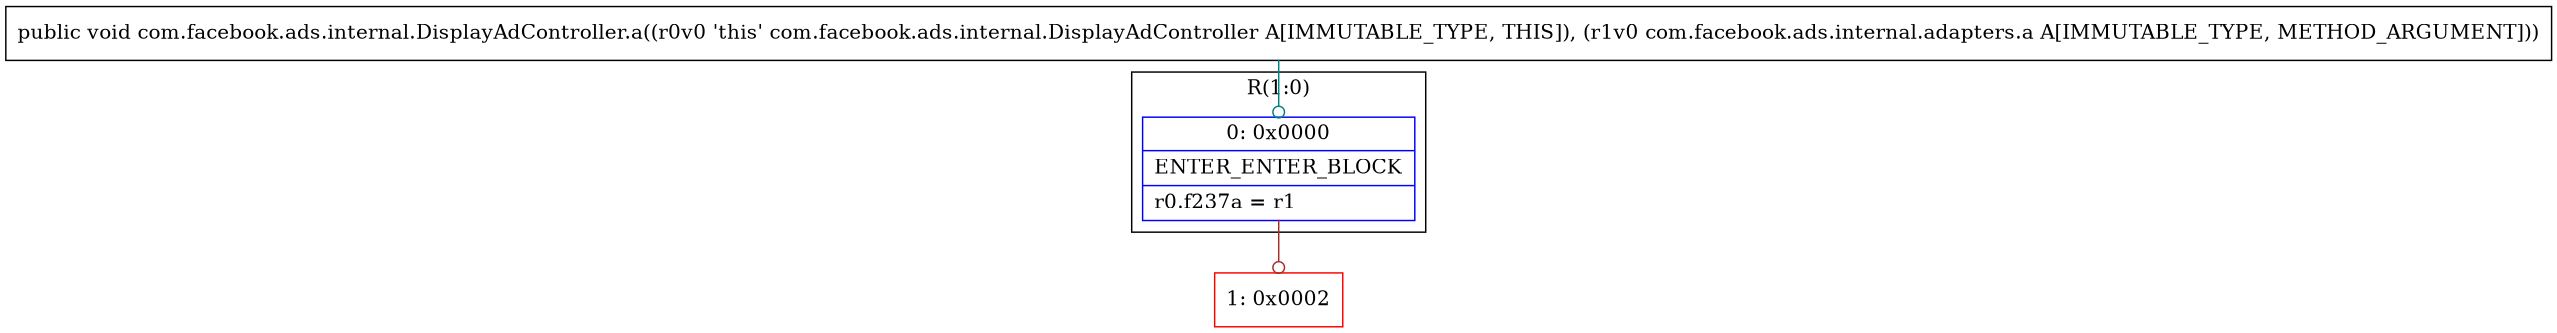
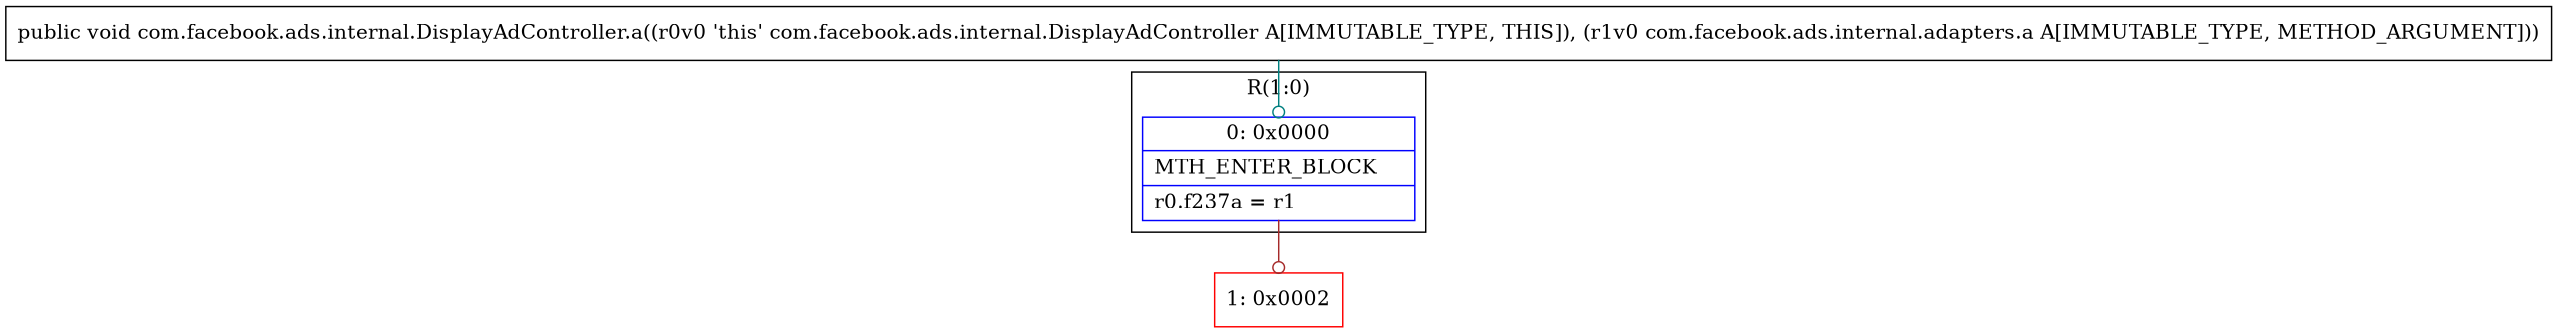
(1279, 167) -> (1266, 167)
